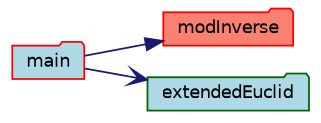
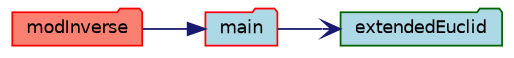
(115, 50) -> (165, 29)
